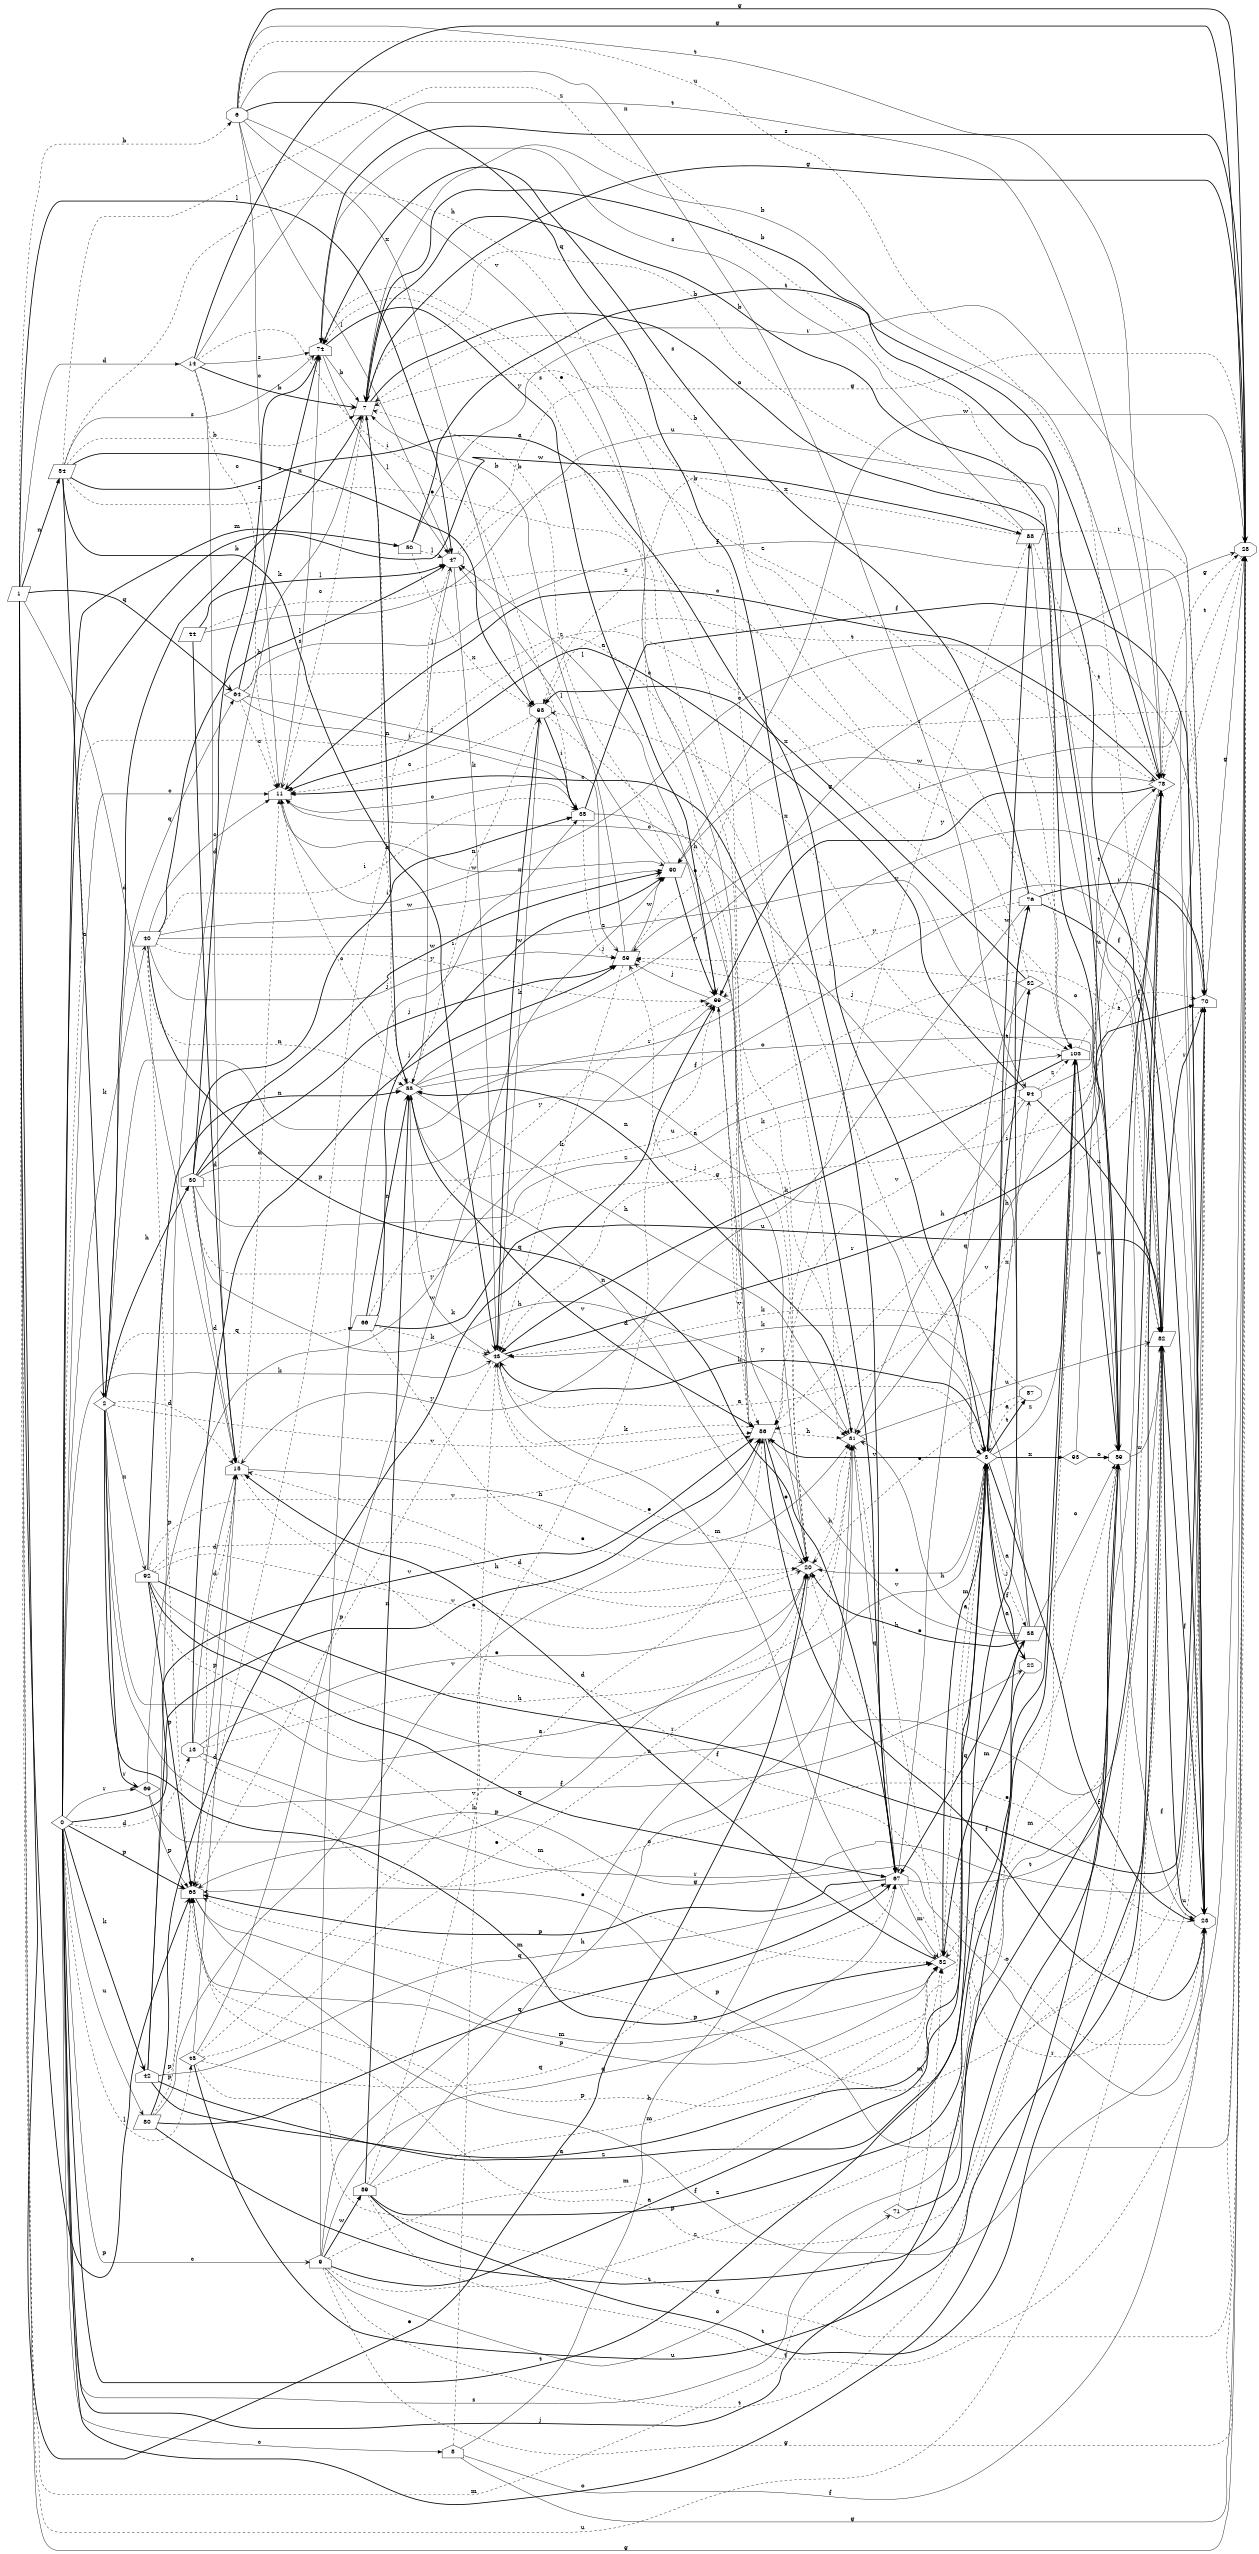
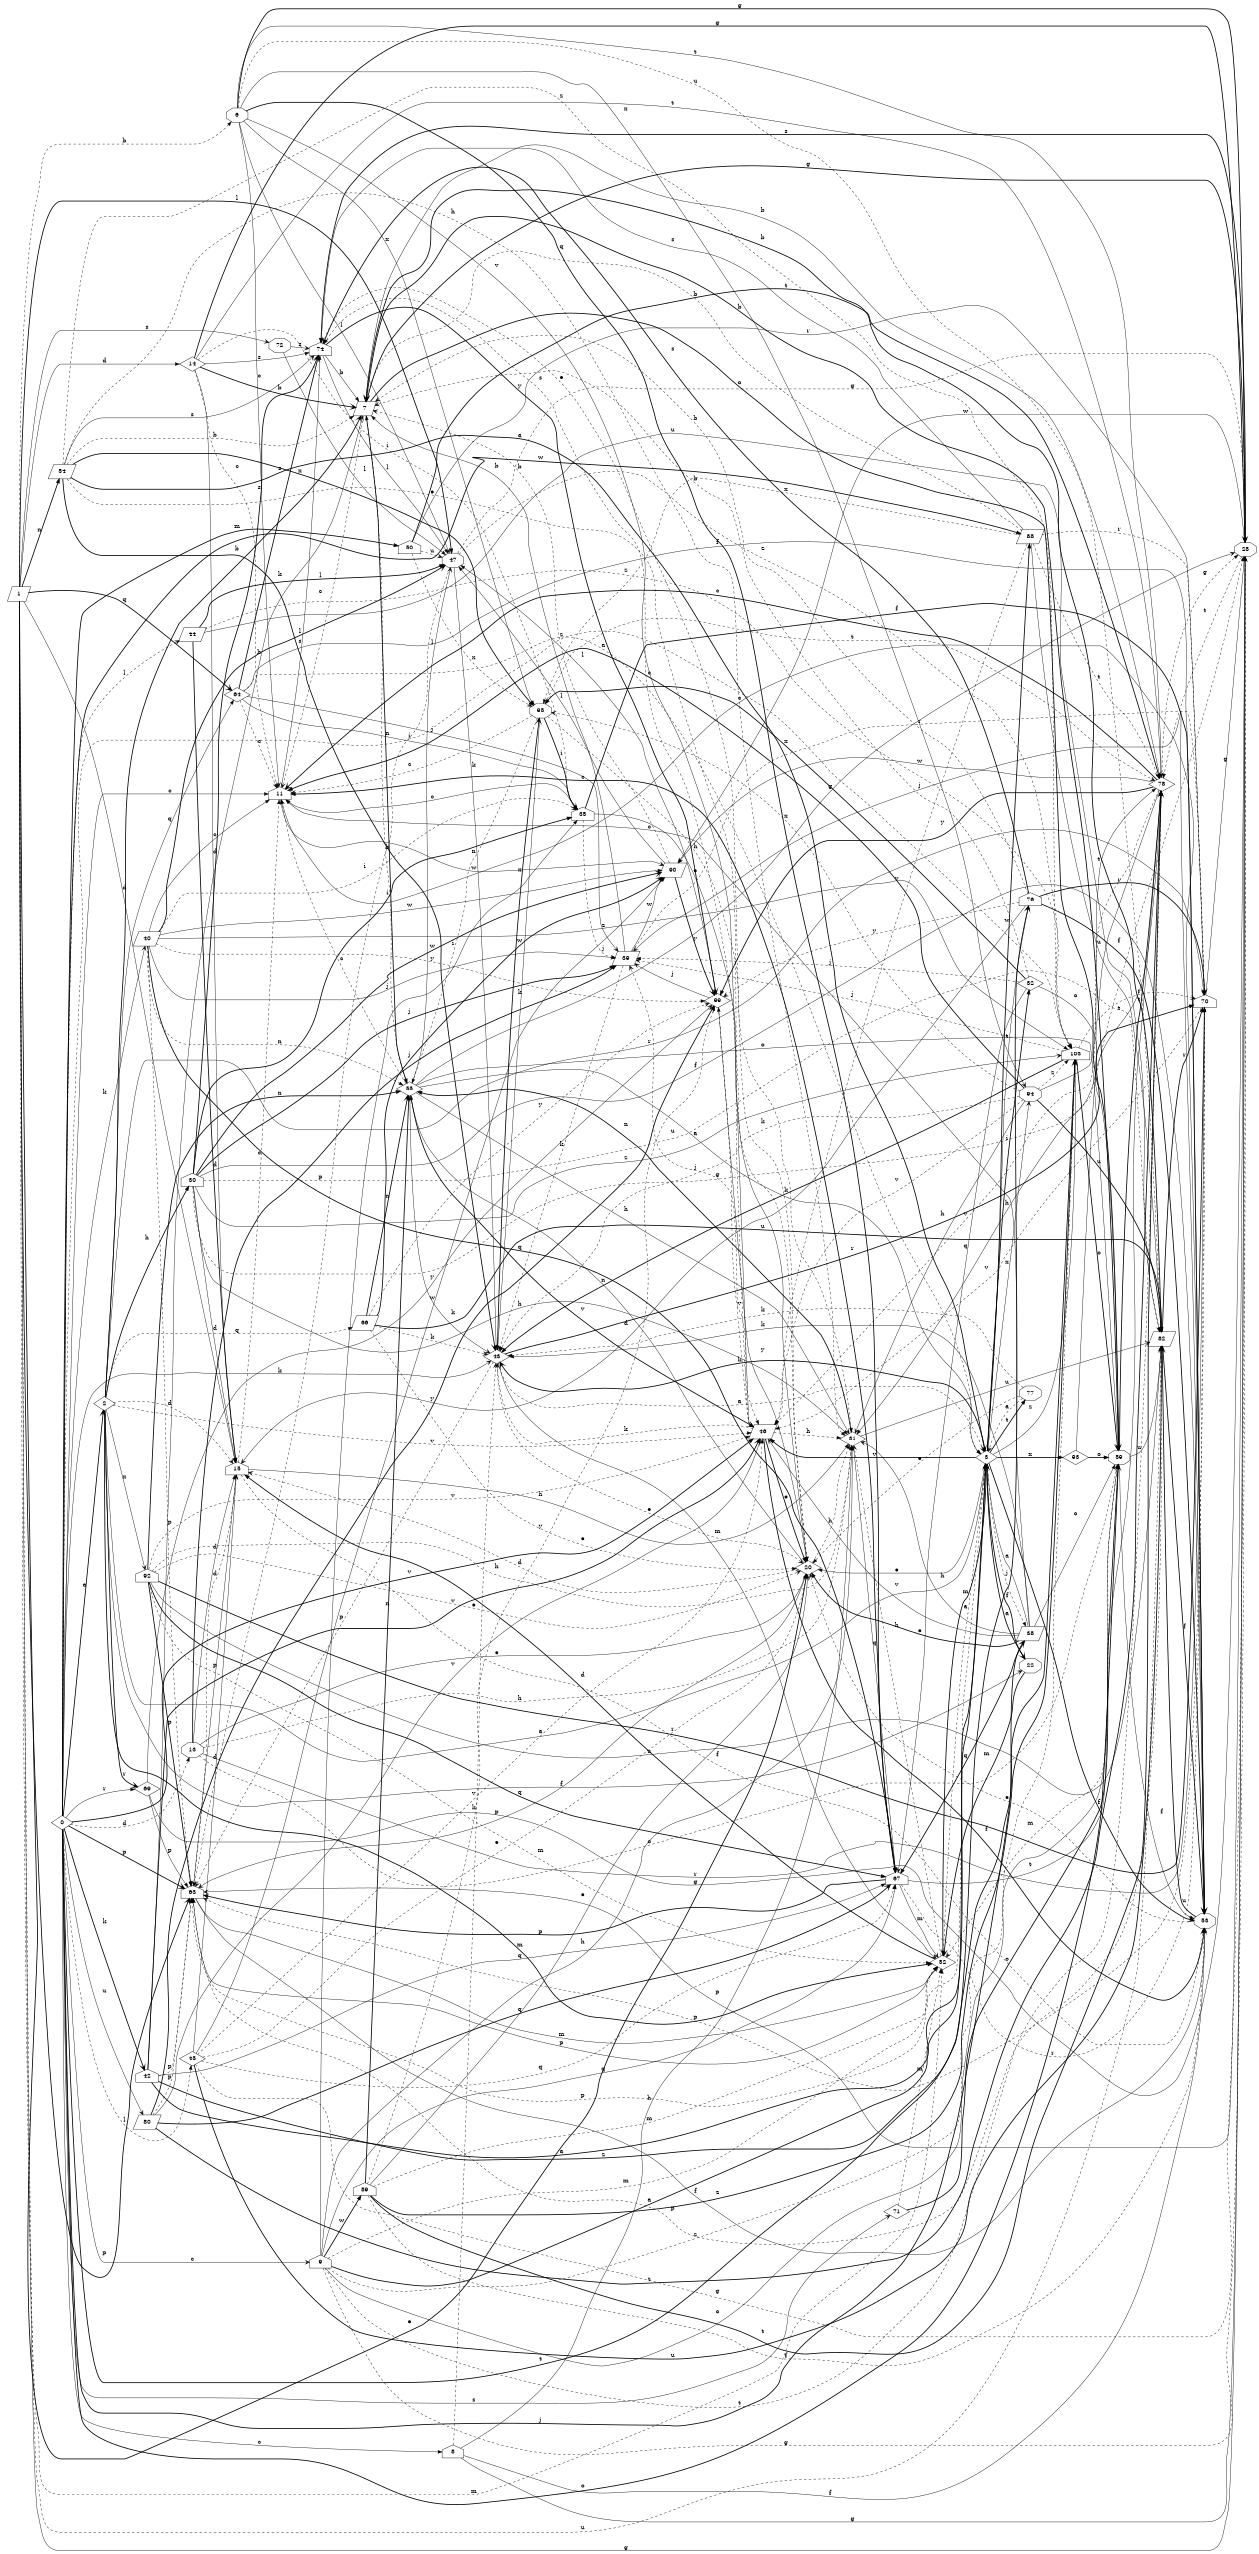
none -> (280, 346)
(432, 551) -> (432, 551)
(86, 1004) -> (83, 1615)
none -> (66, 1208)
(1030, 1393) -> (1030, 1393)
(763, 1432) -> (763, 1432)
(1205, 1921) -> (1205, 1921)
